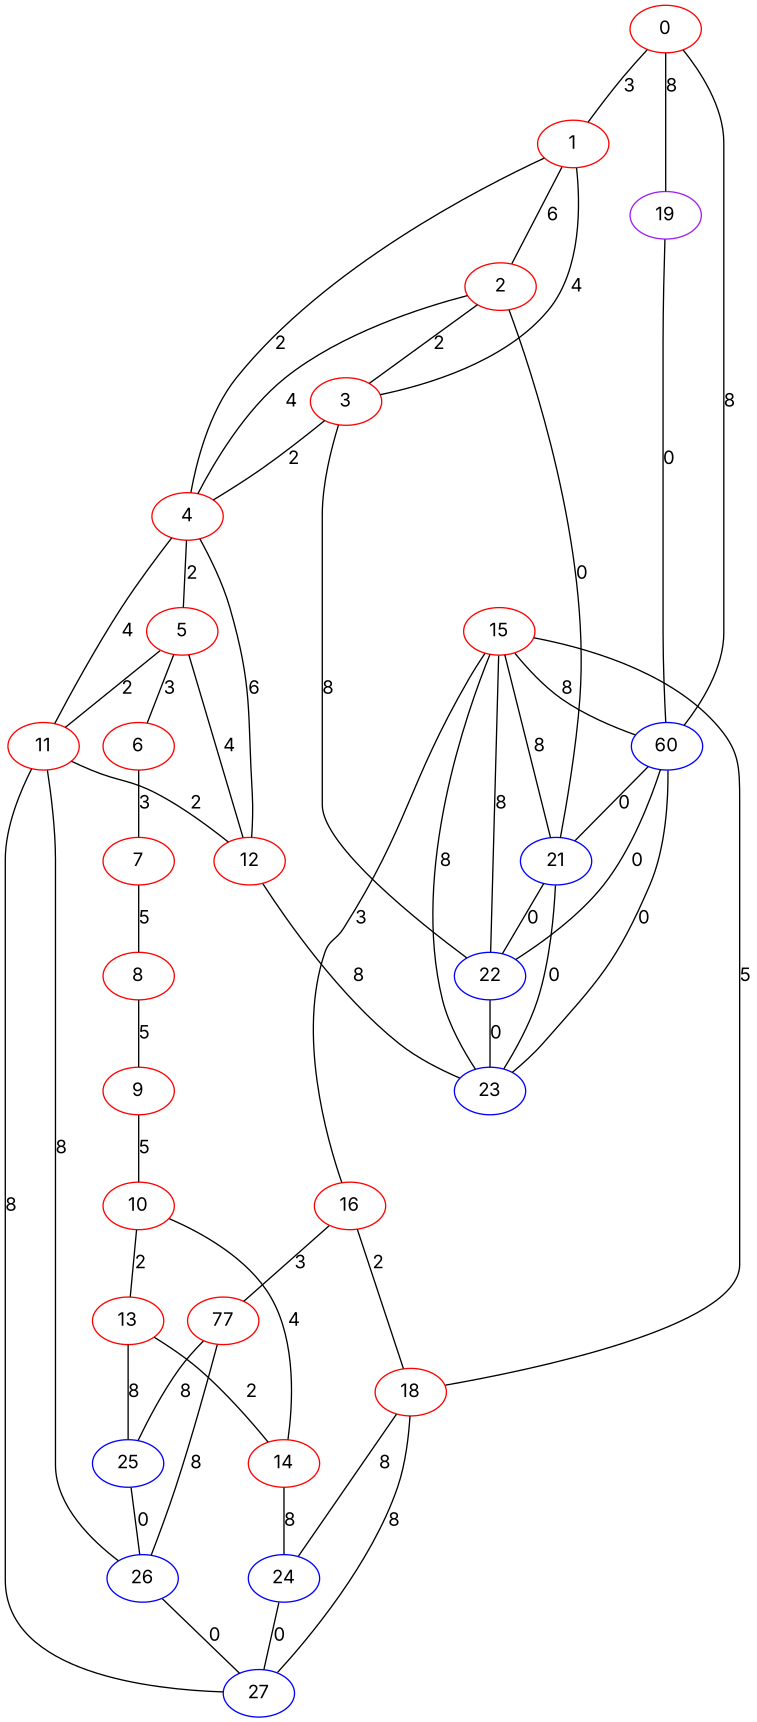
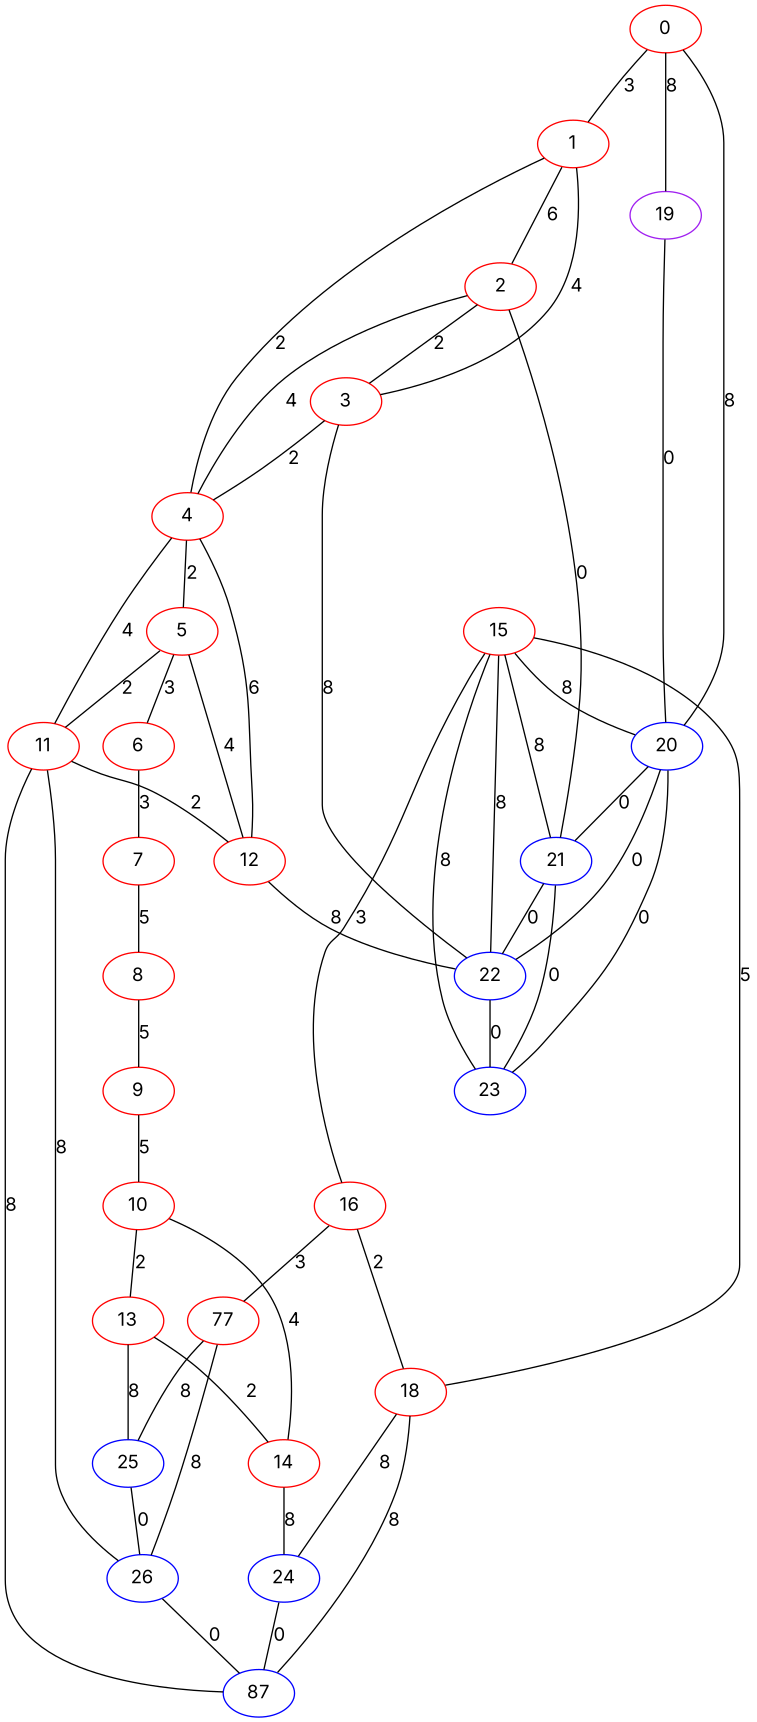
(667, 746) -> (667, 746)
(348, 995) -> (355, 940)
(259, 1693) -> (259, 1693)
